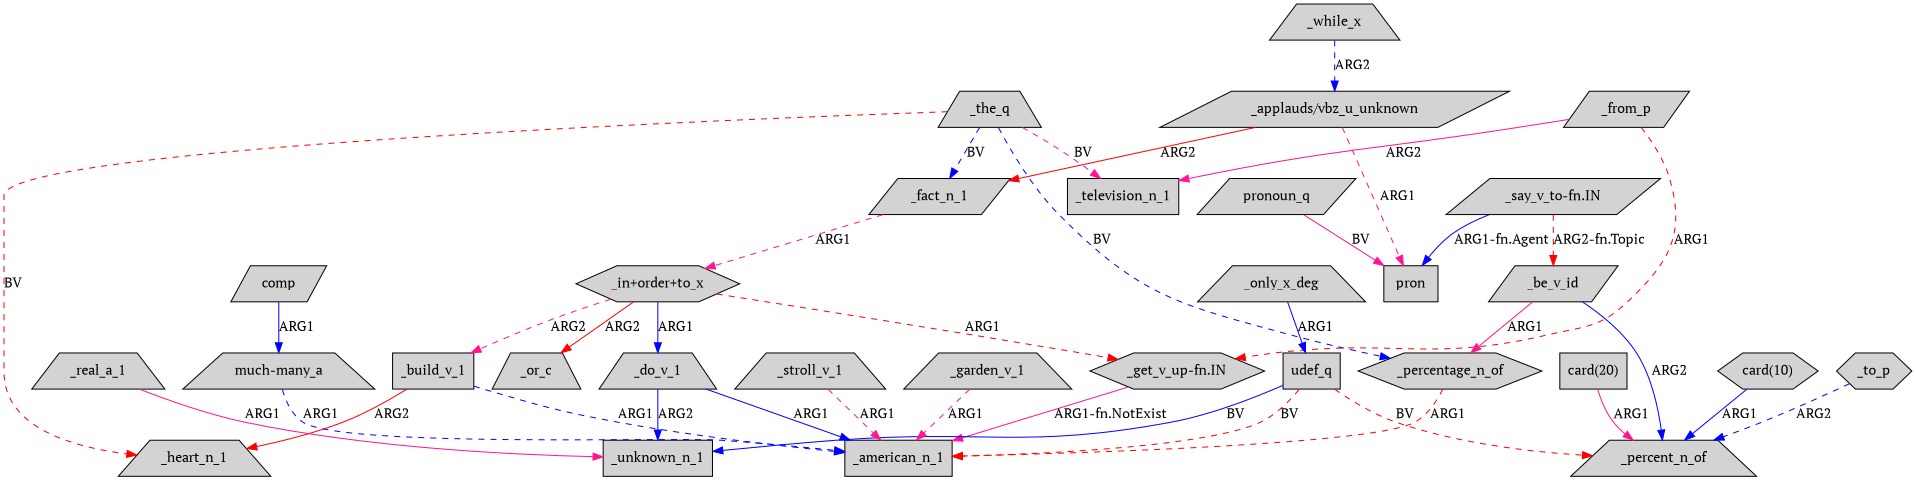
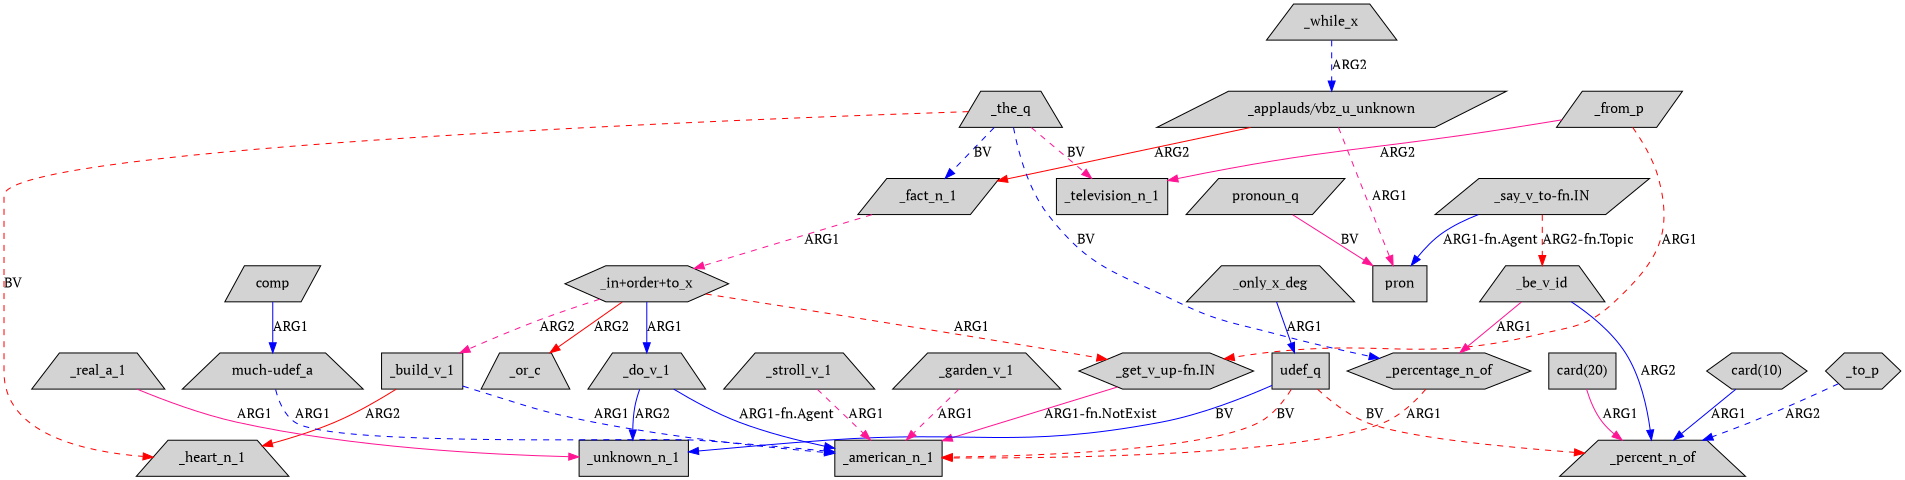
(1553, 284) -> (1542, 284)
(279, 371) -> (273, 371)
(811, 415) -> (787, 415)
